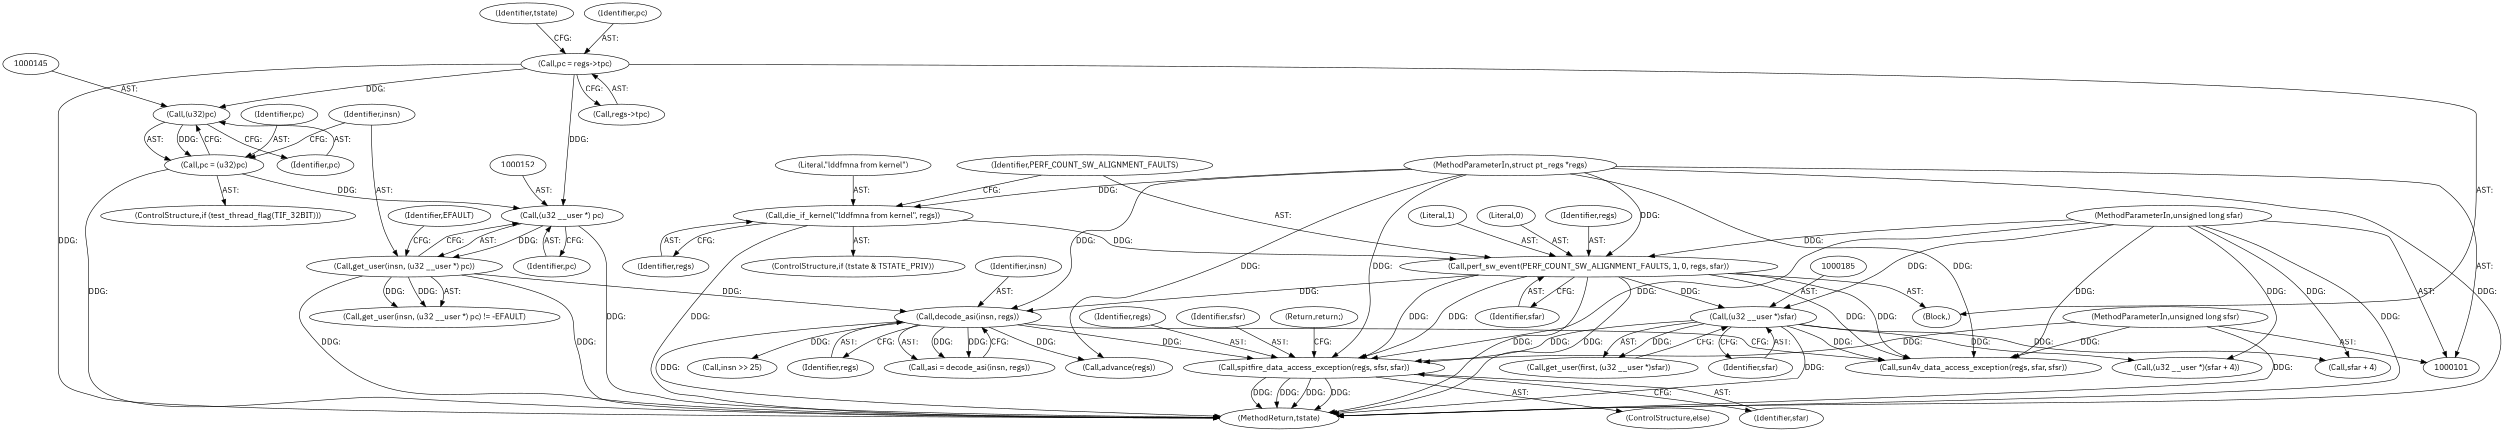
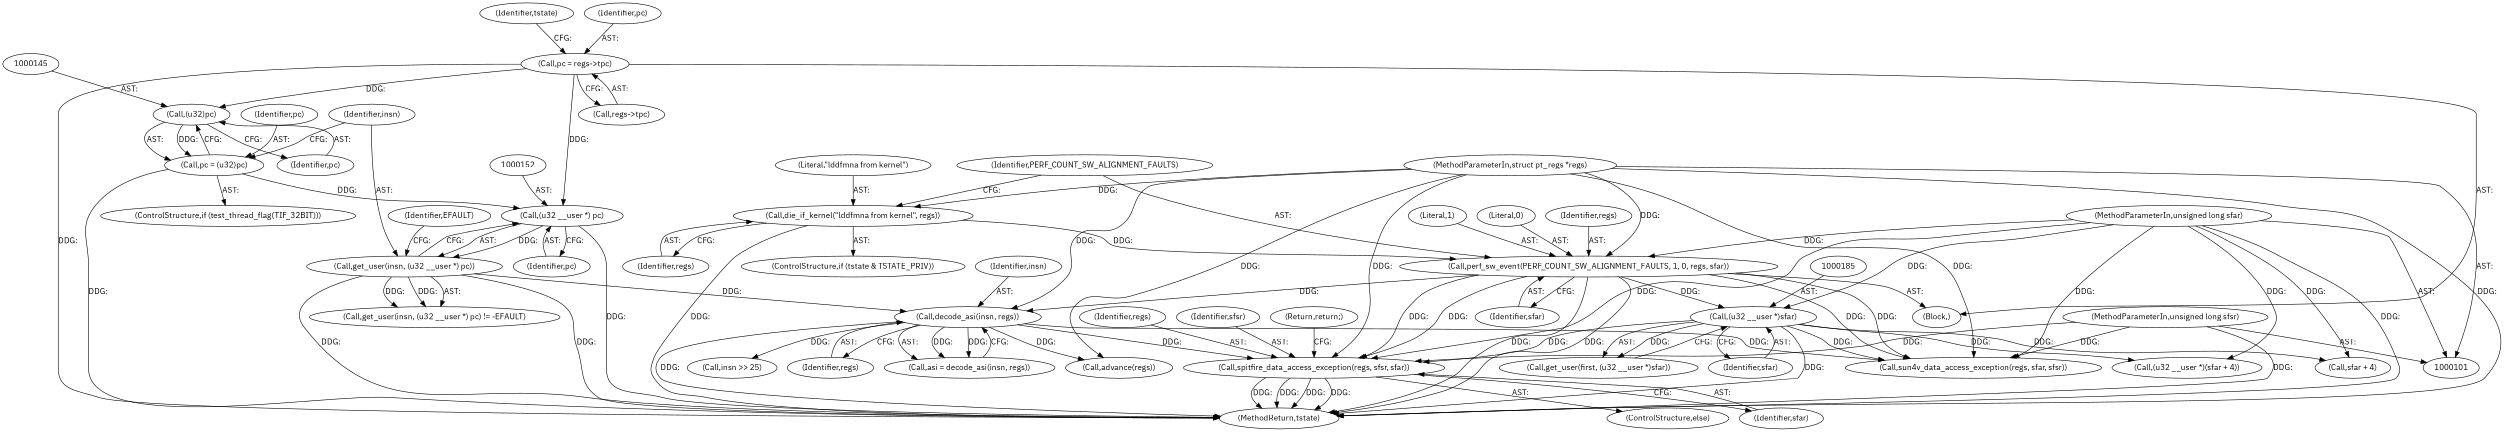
(1761, 342) -> (1760, 342)
